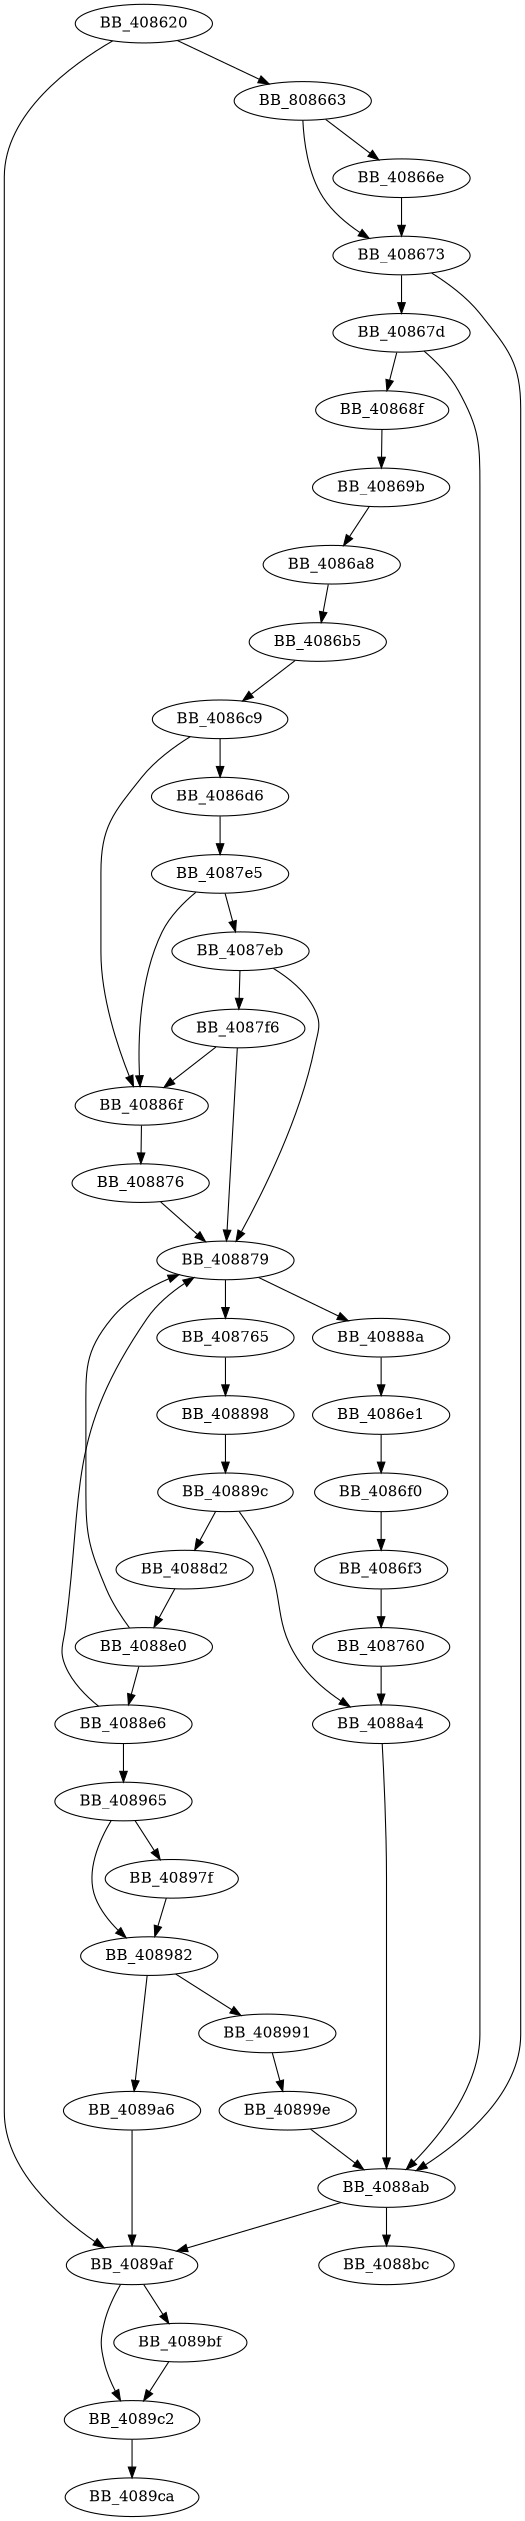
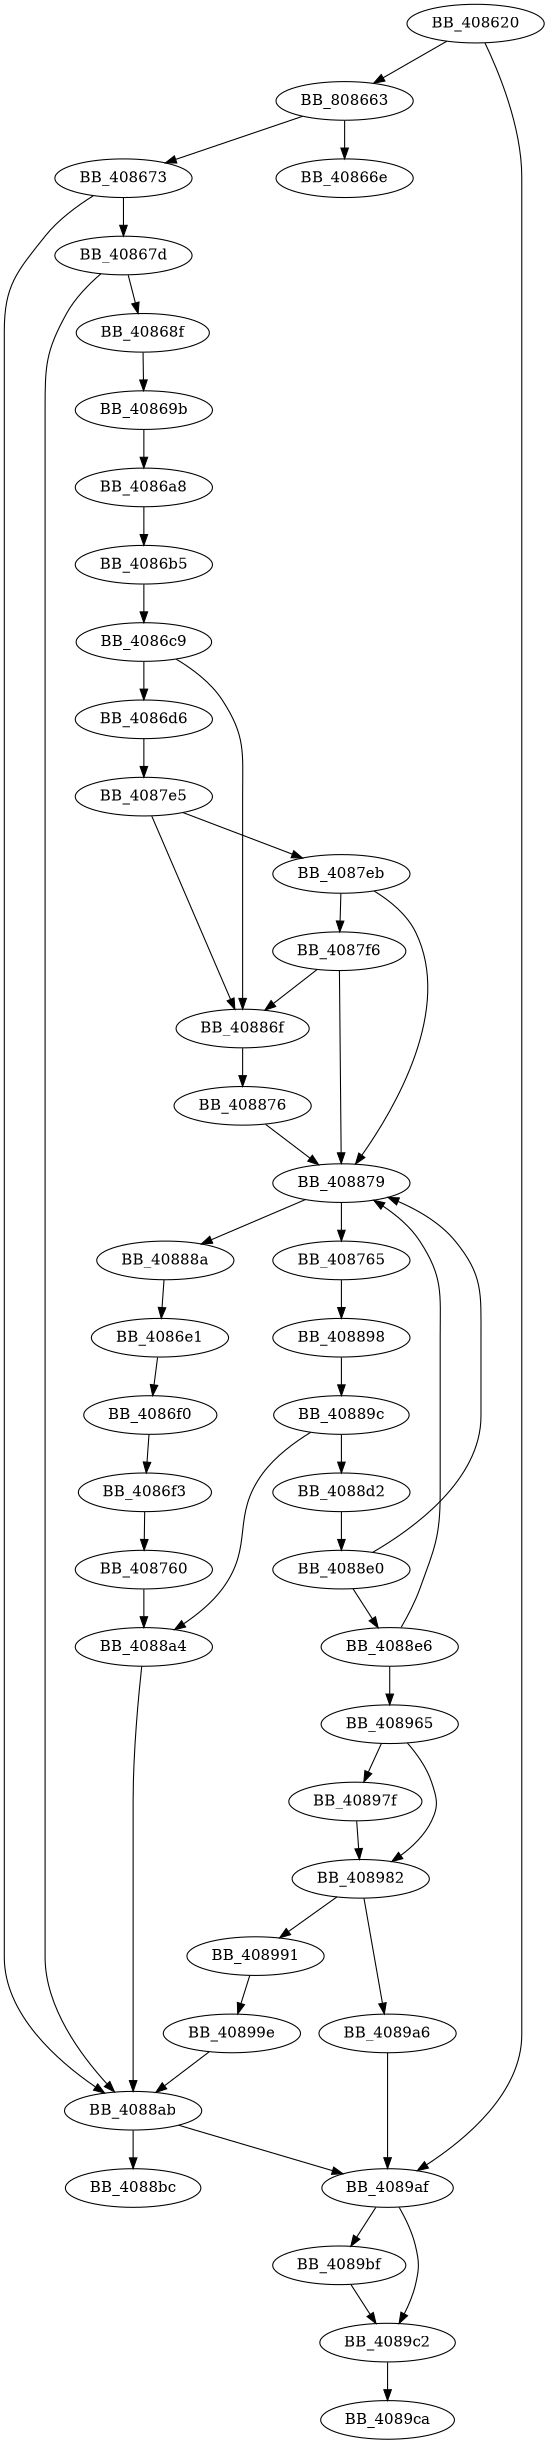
(402, 212) -> none
